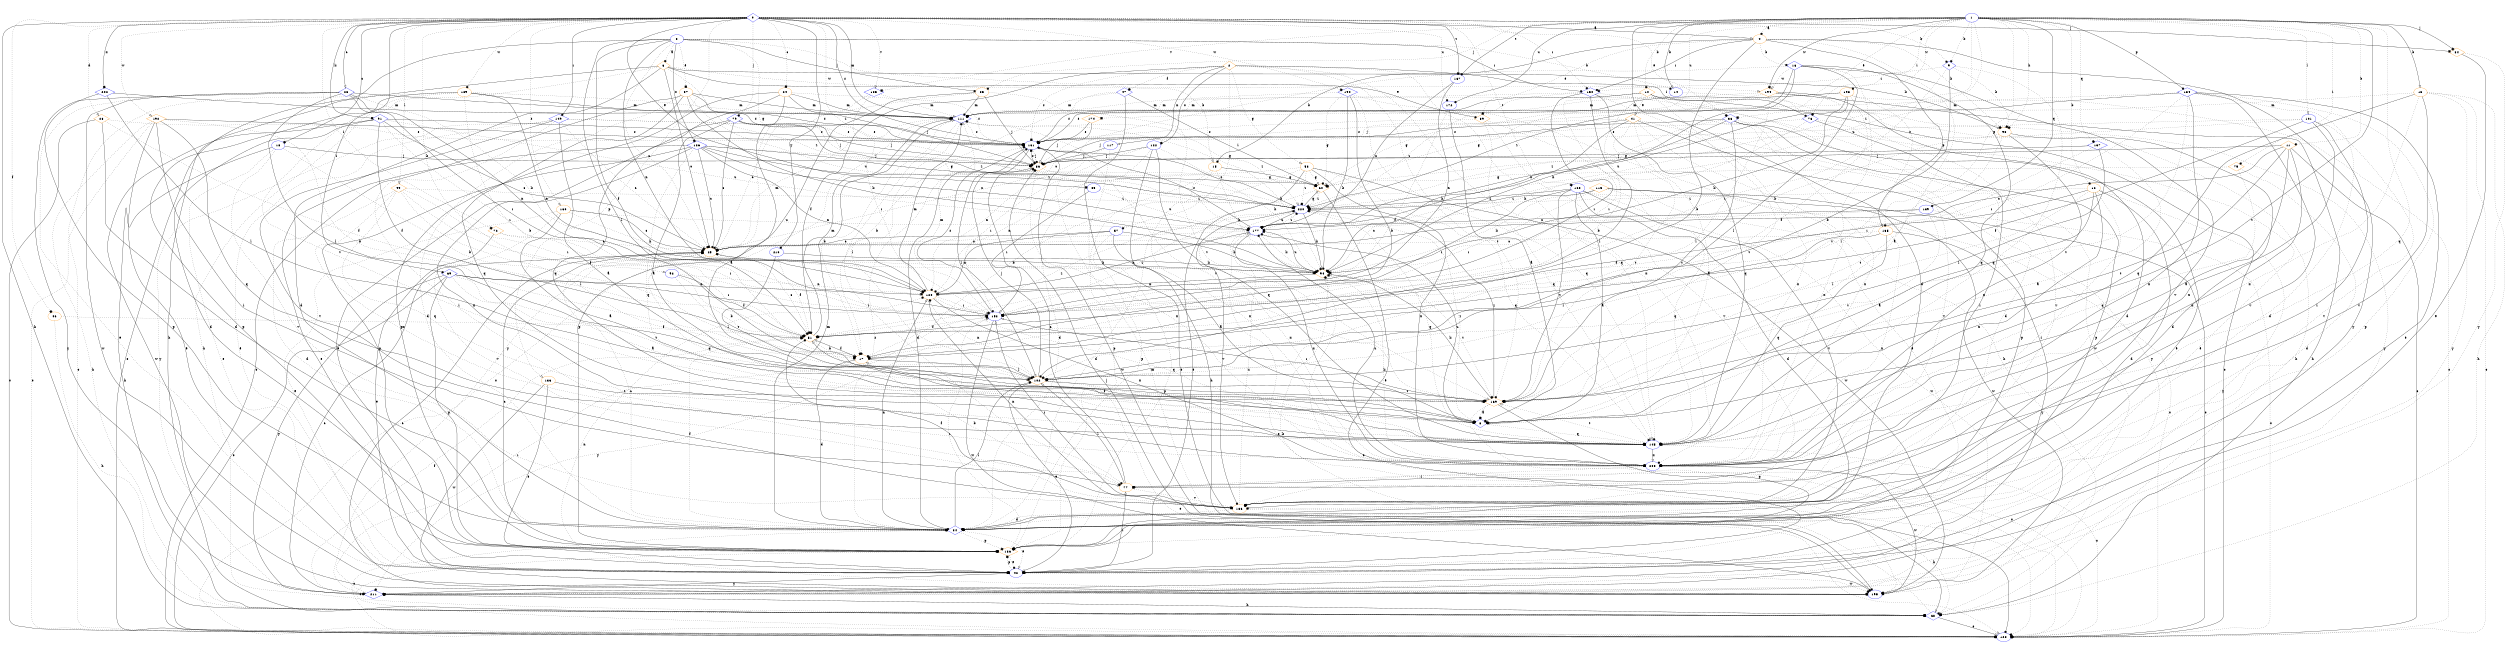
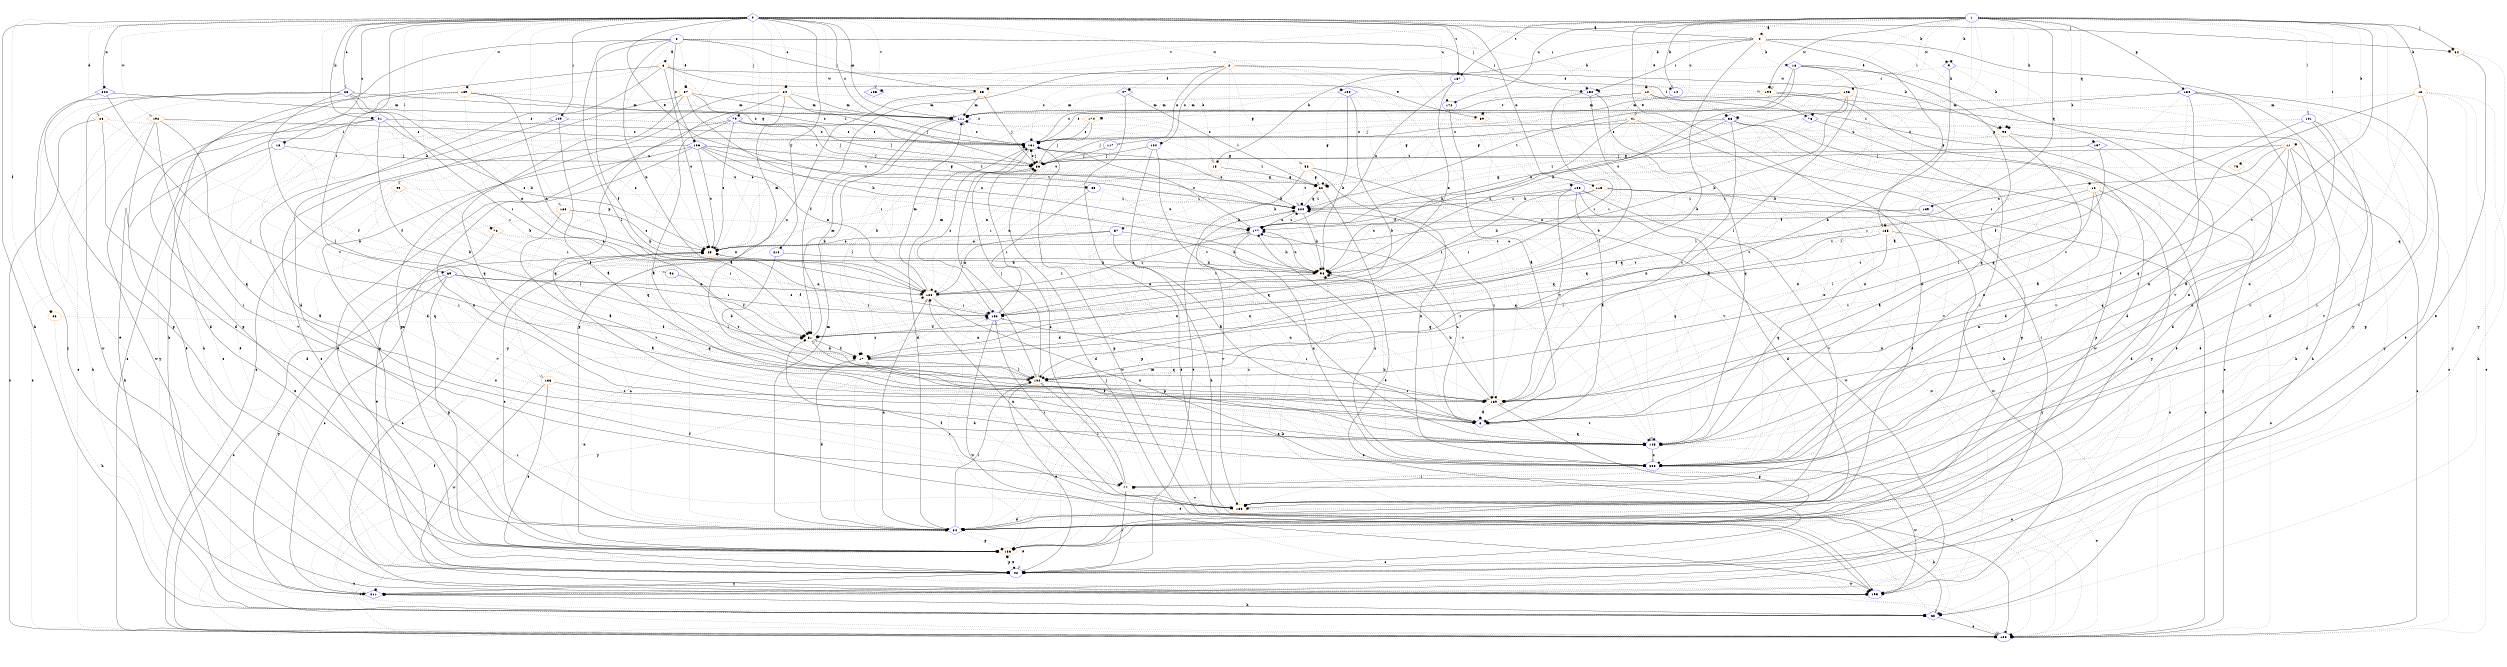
none -> (1222, 19)
(320, 316) -> (320, 316)
none -> (1158, 438)
none -> (1582, 579)
